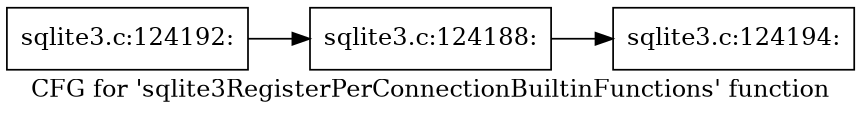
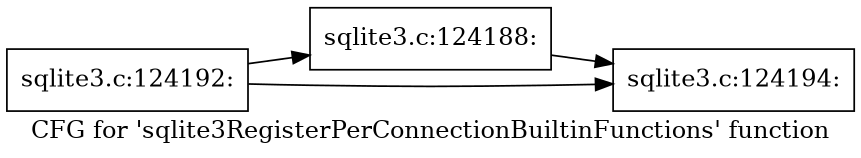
none -> (422, 86)
